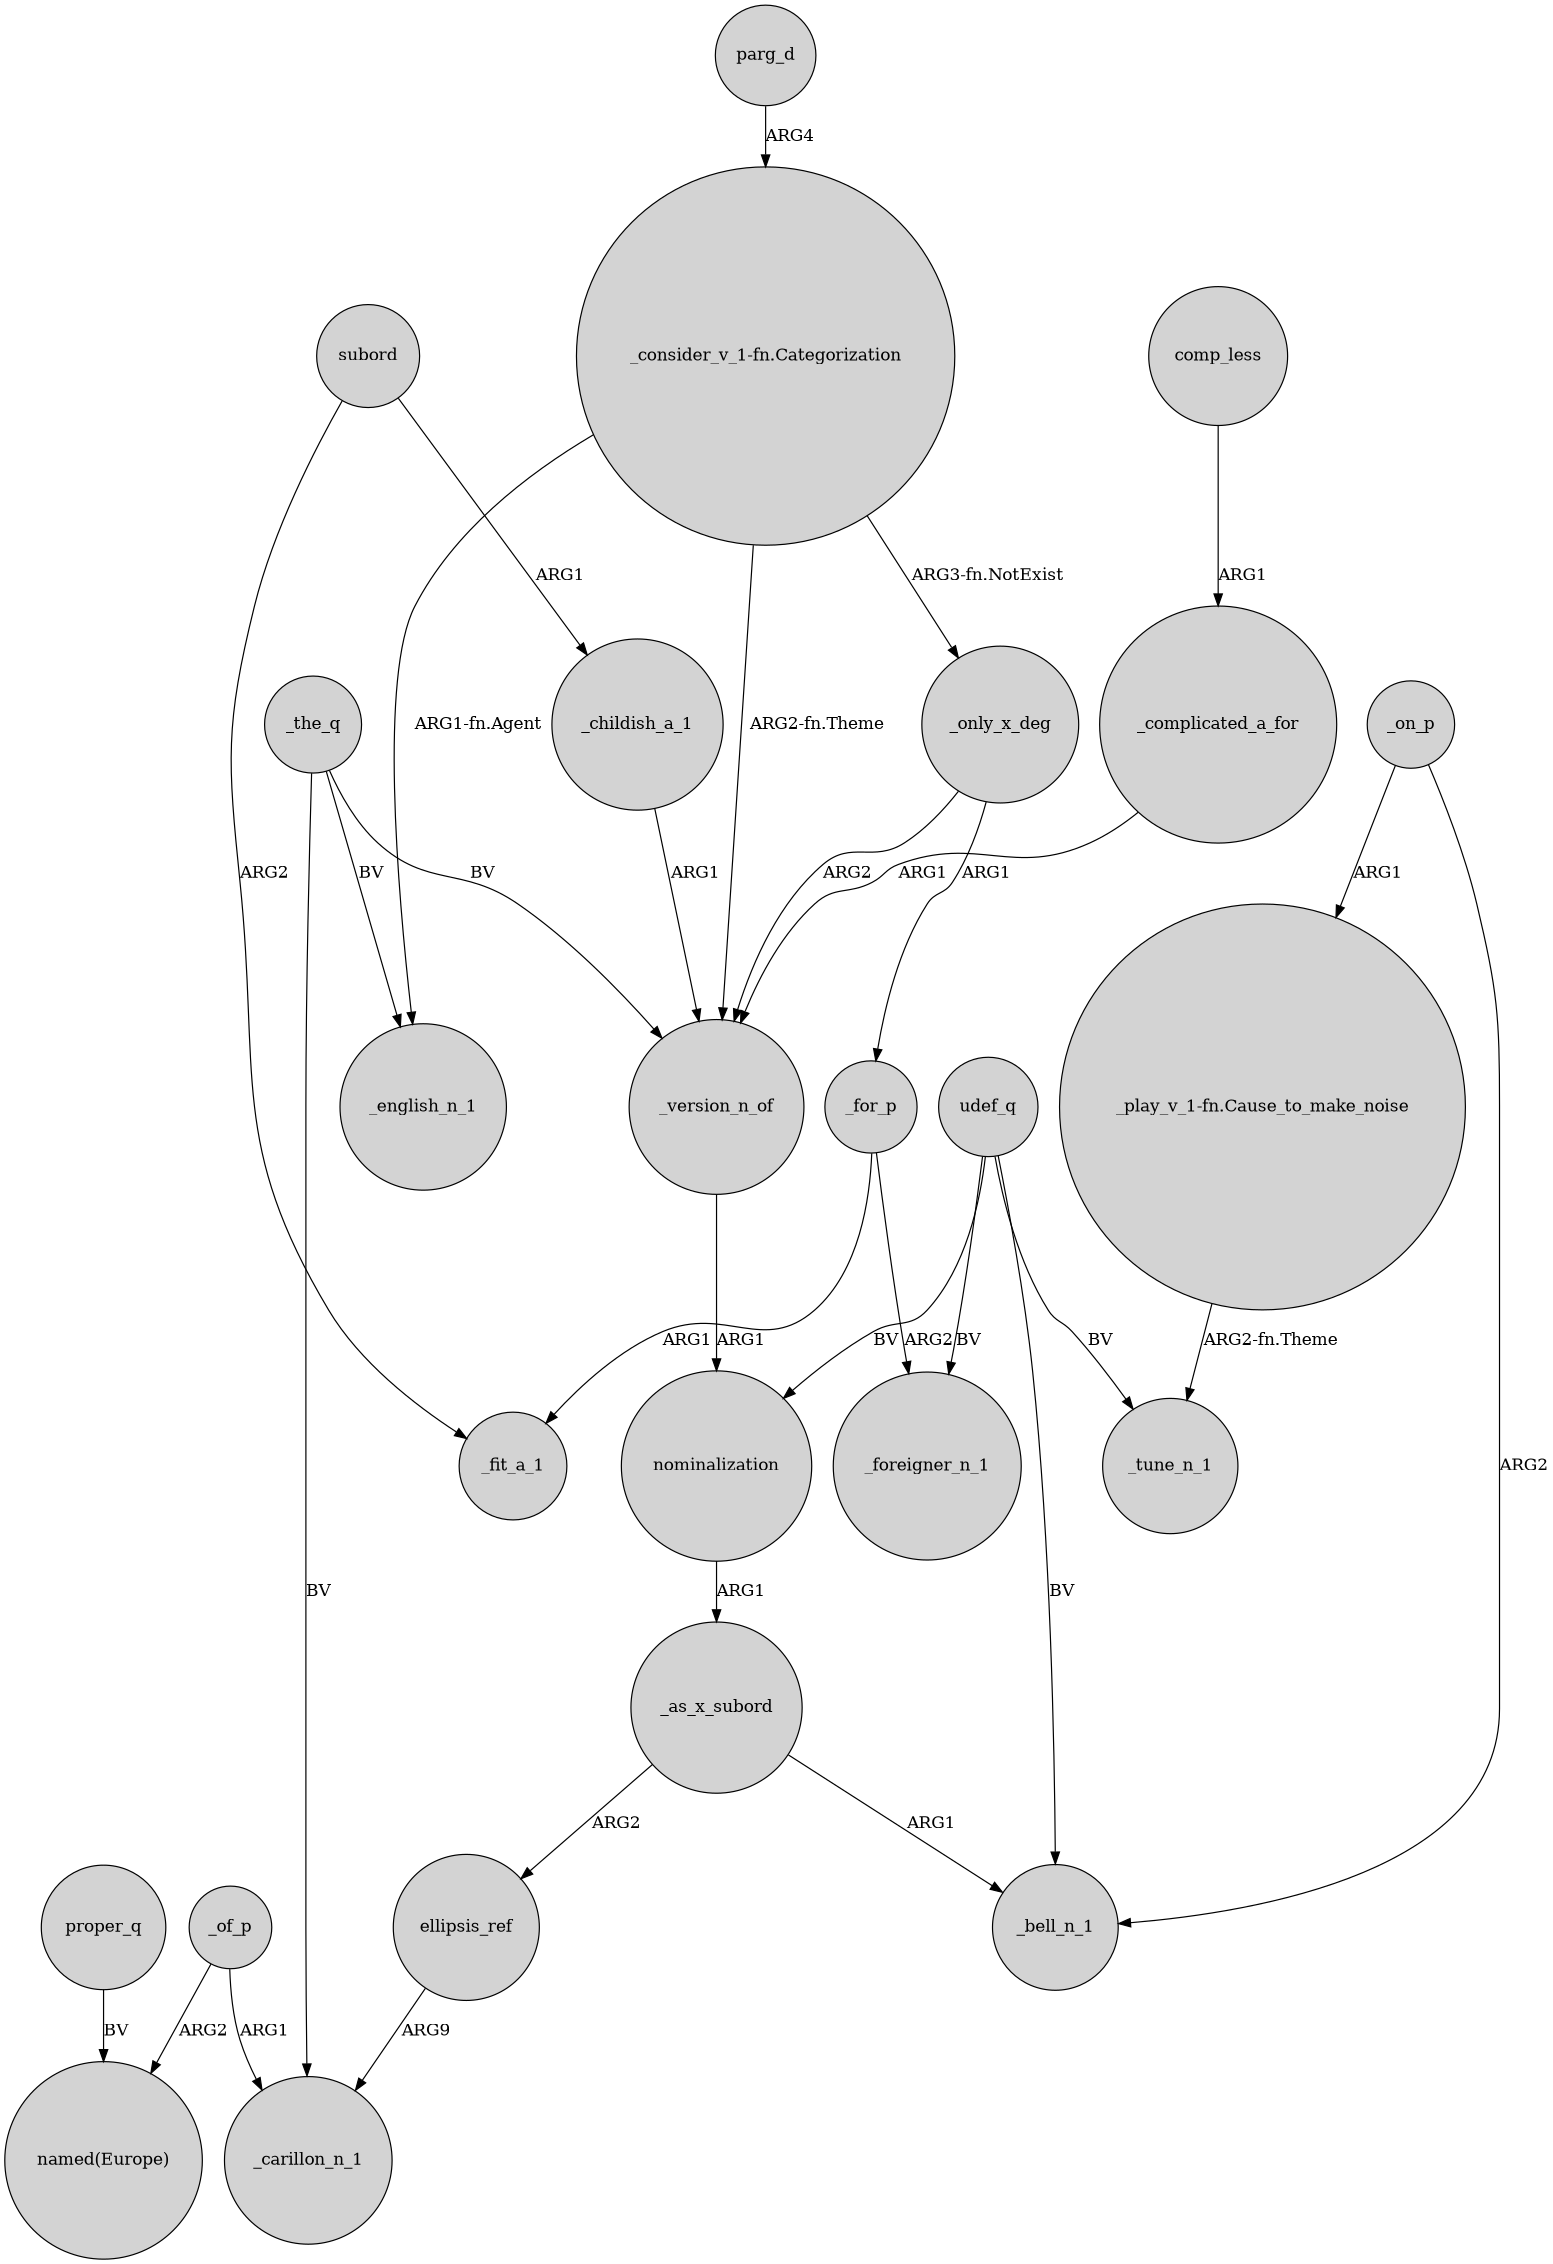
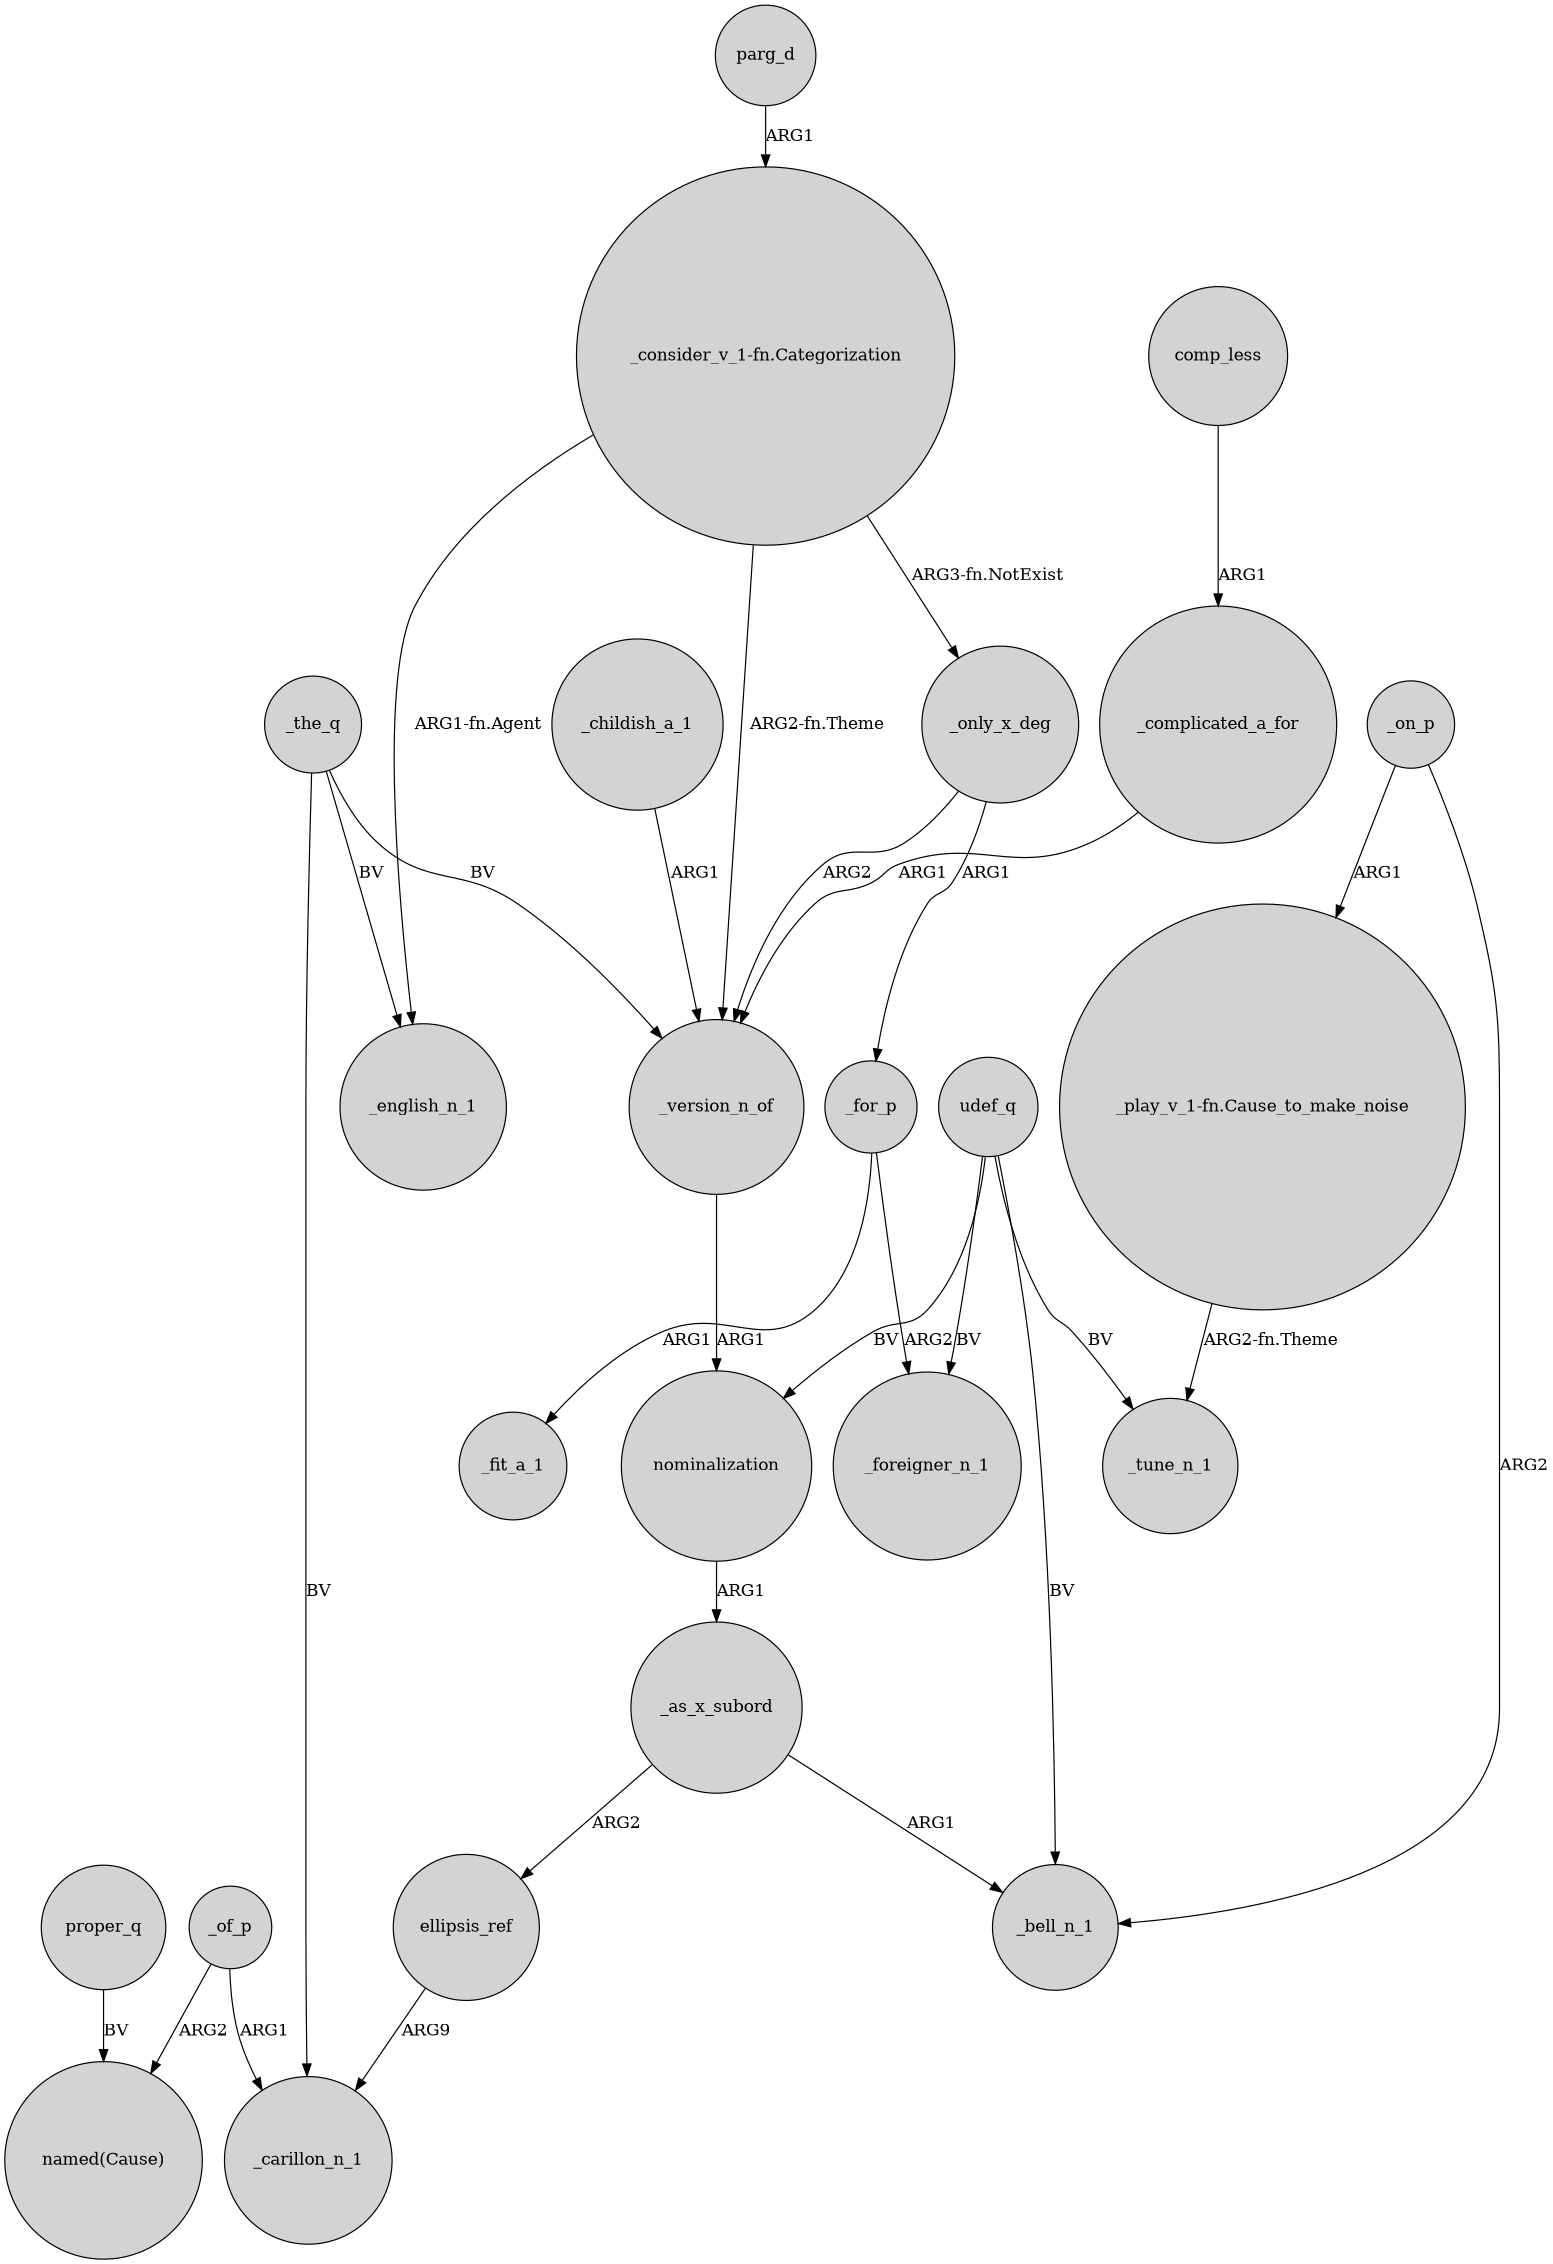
(790, 136) -> (790, 136)
(368, 356) -> none
(104, 2160) -> (104, 2160)
